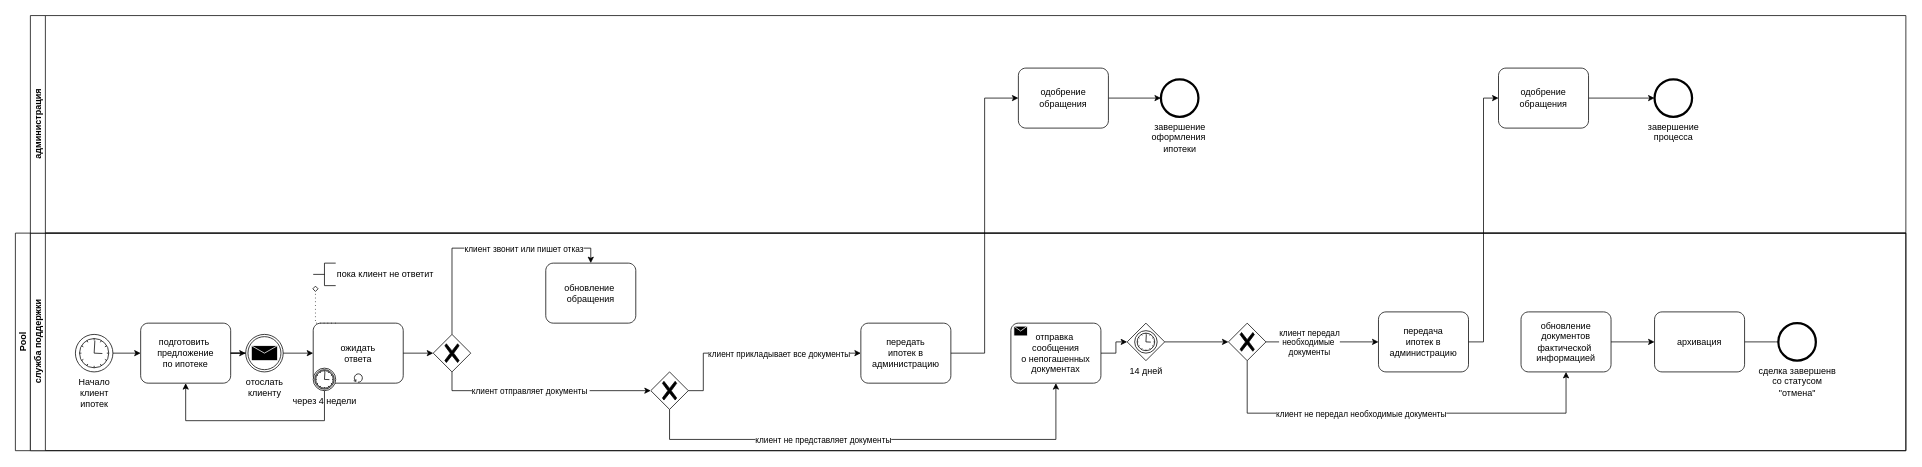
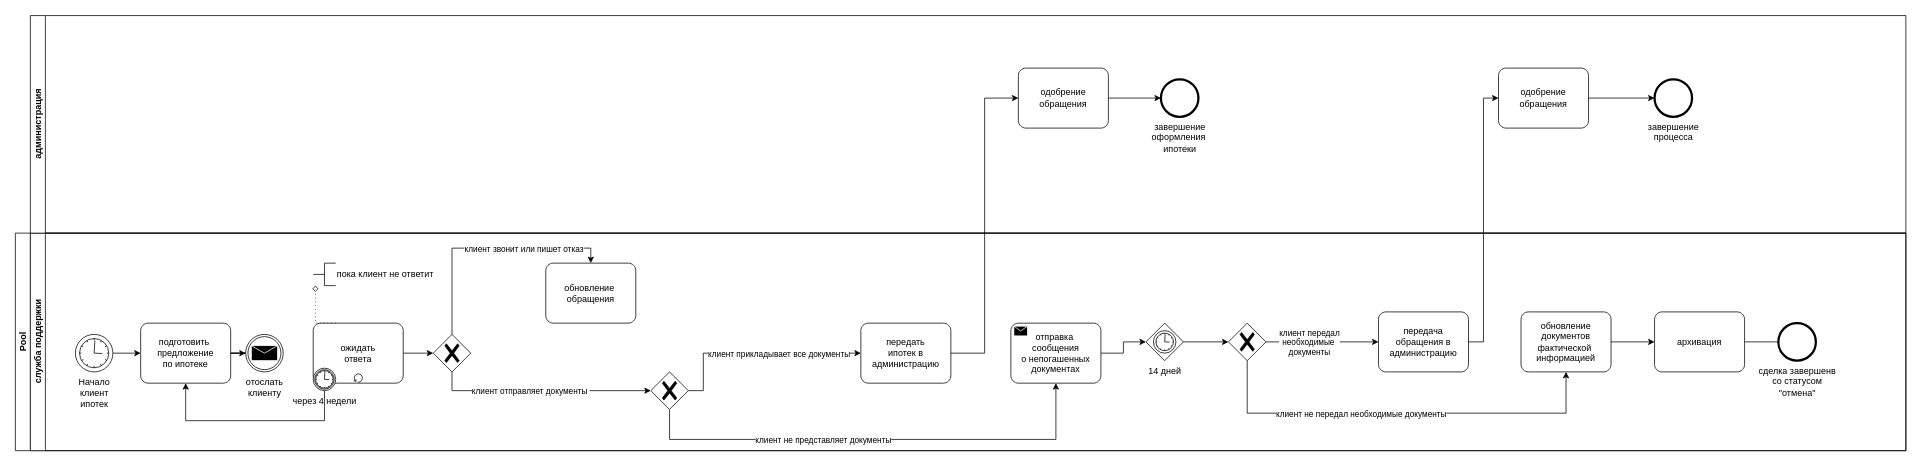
(1146, 342) -> (1164, 342)
(1423, 342) -> (1423, 342)
(306, 353) -> none
